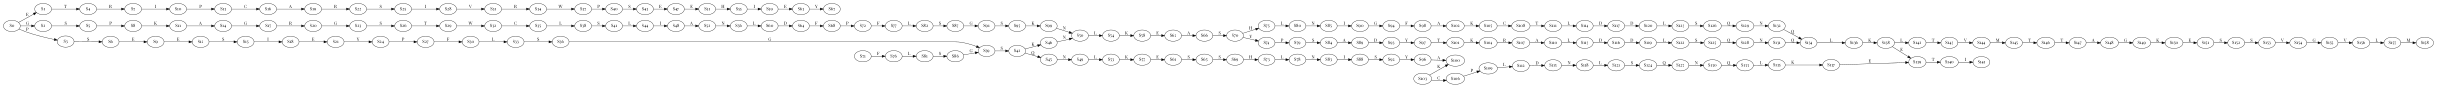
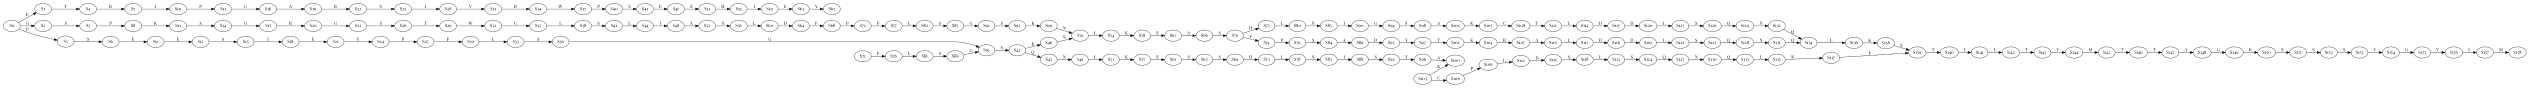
(1900, 43) -> (1993, 52)
